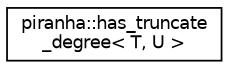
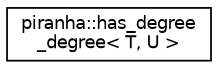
(114, 34) -> (109, 34)
